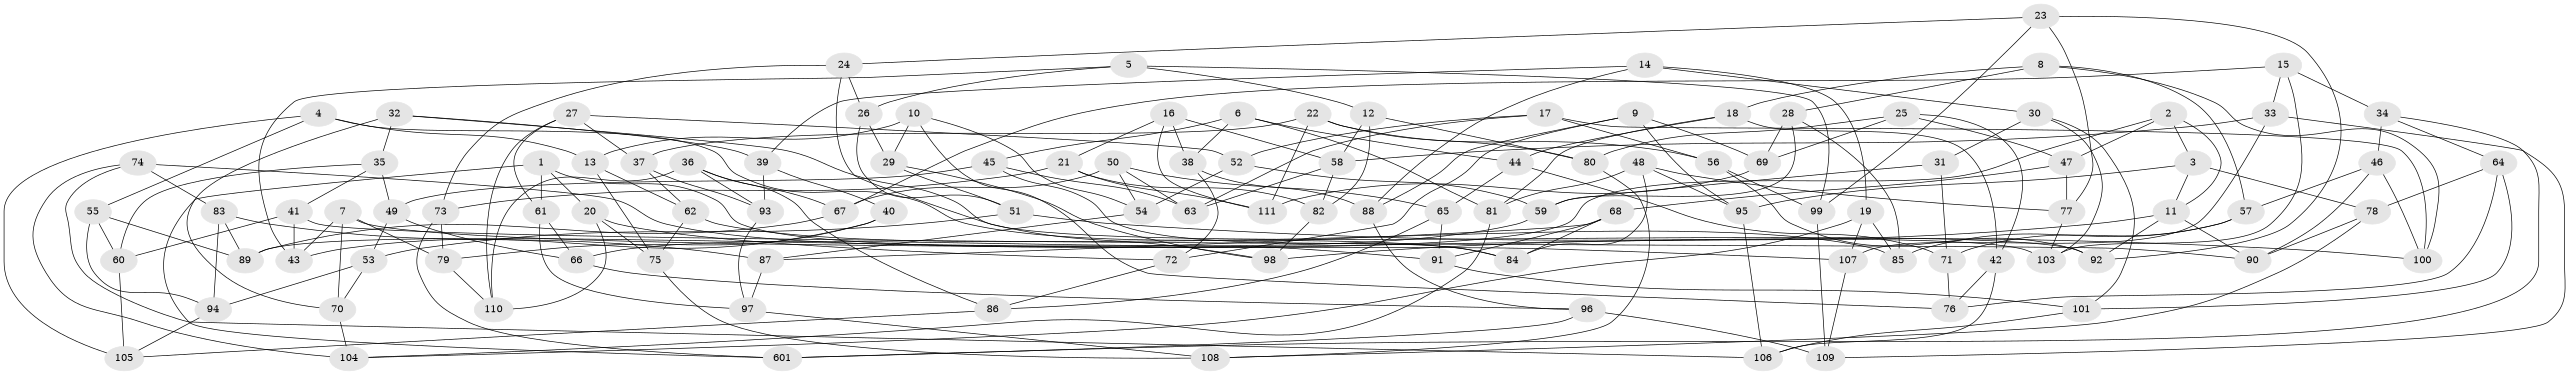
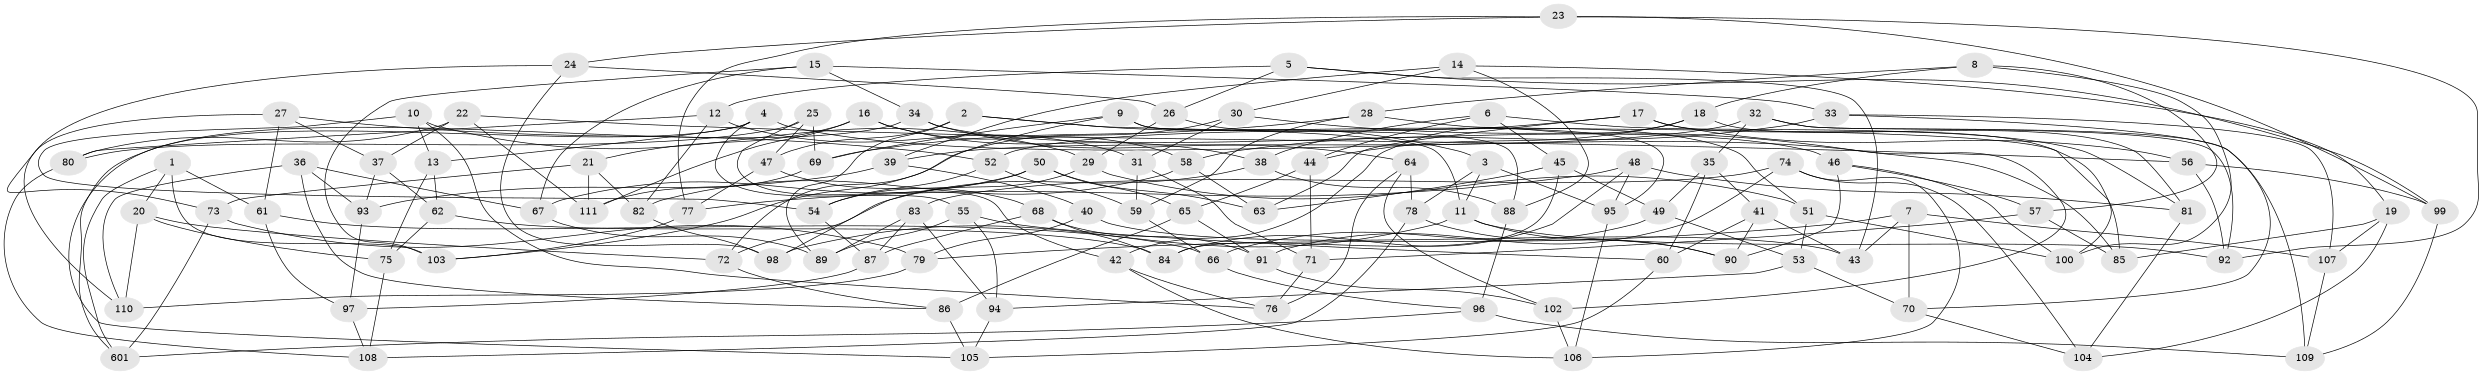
(1353, 139) -> (926, 139)
(2082, 310) -> (1553, 310)
